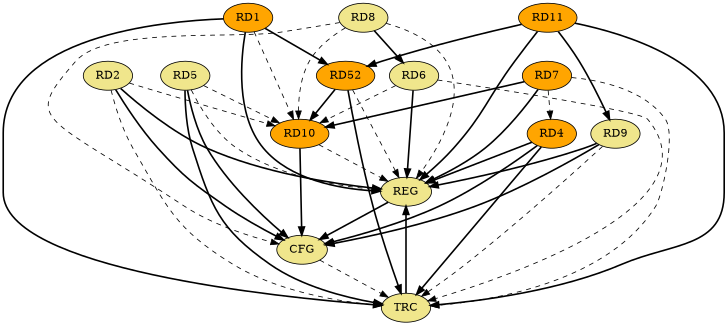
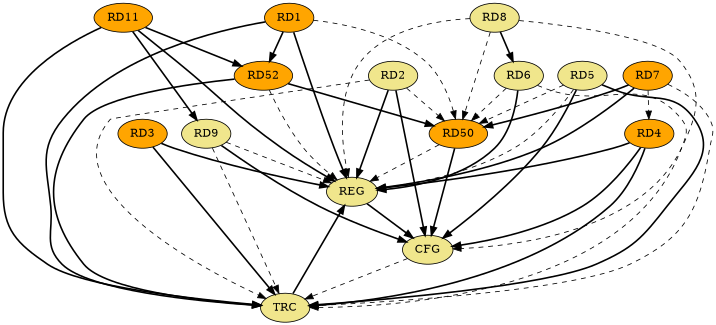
none -> (143, 134)
(300, 134) -> (458, 134)
(514, 168) -> (275, 161)
